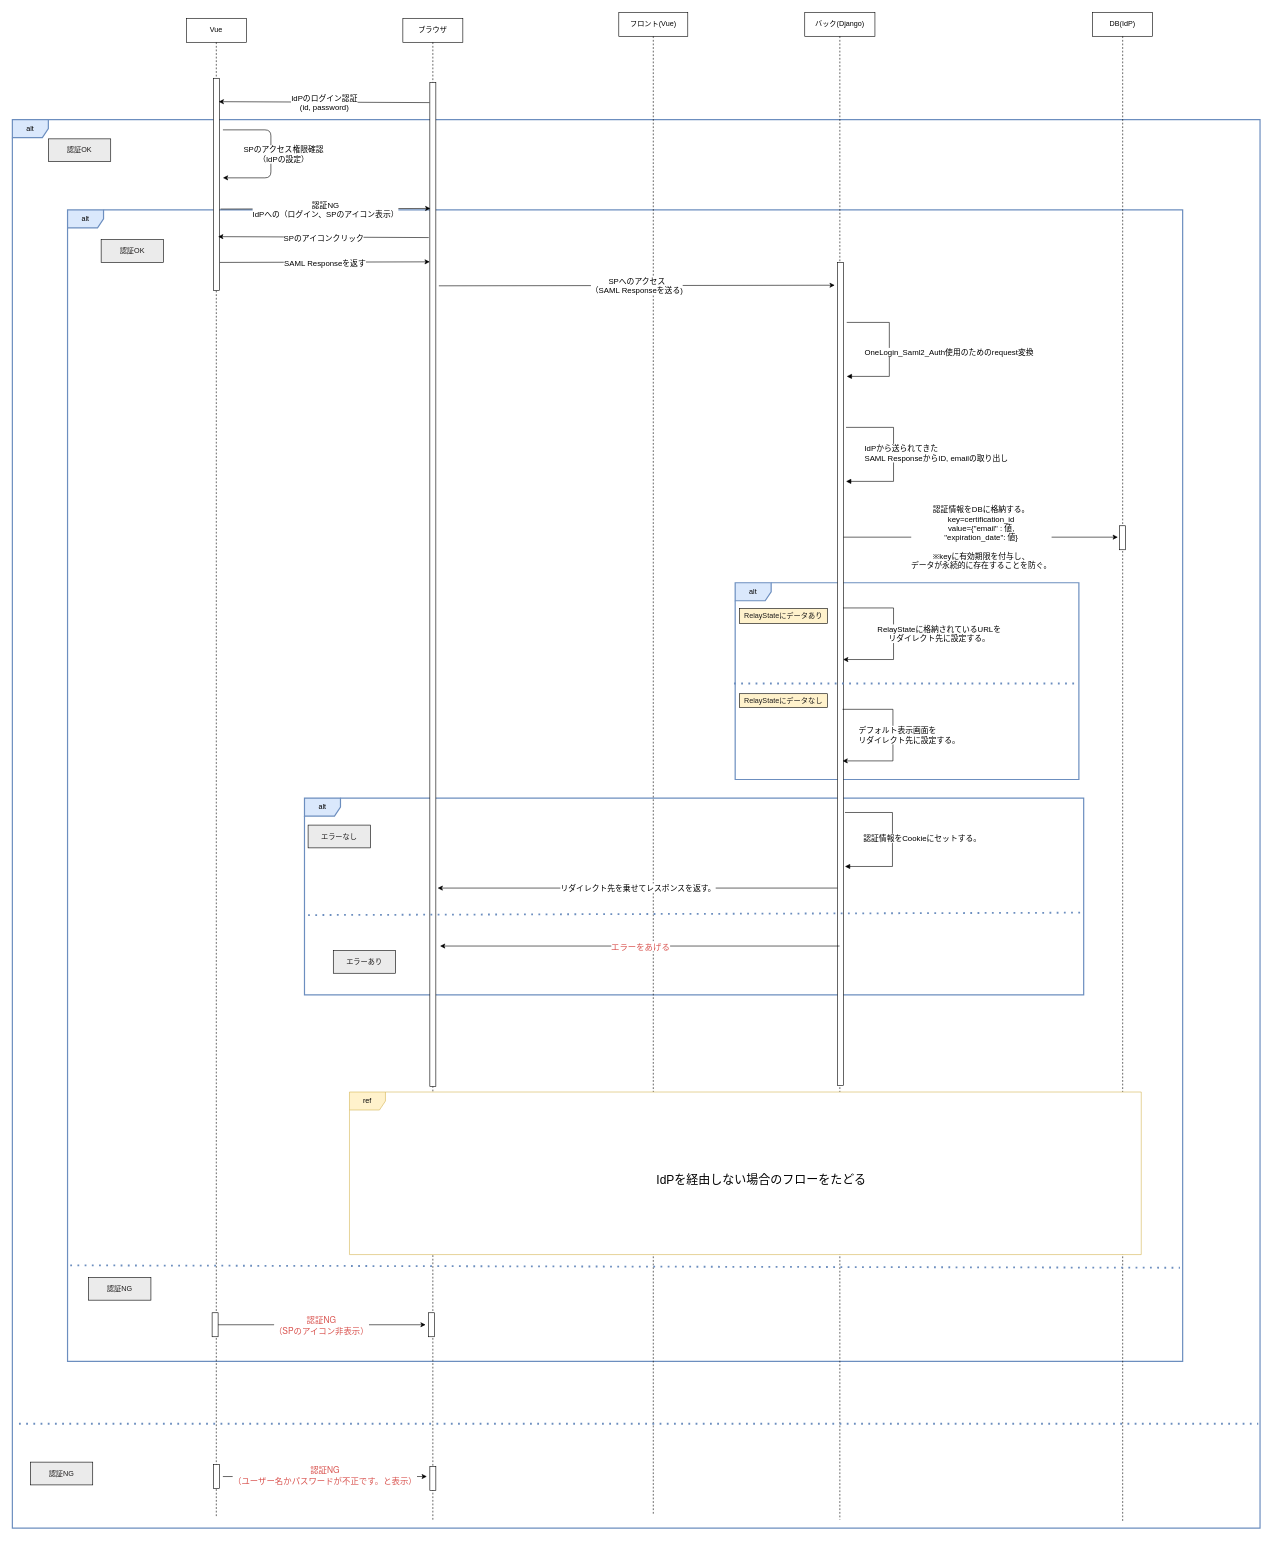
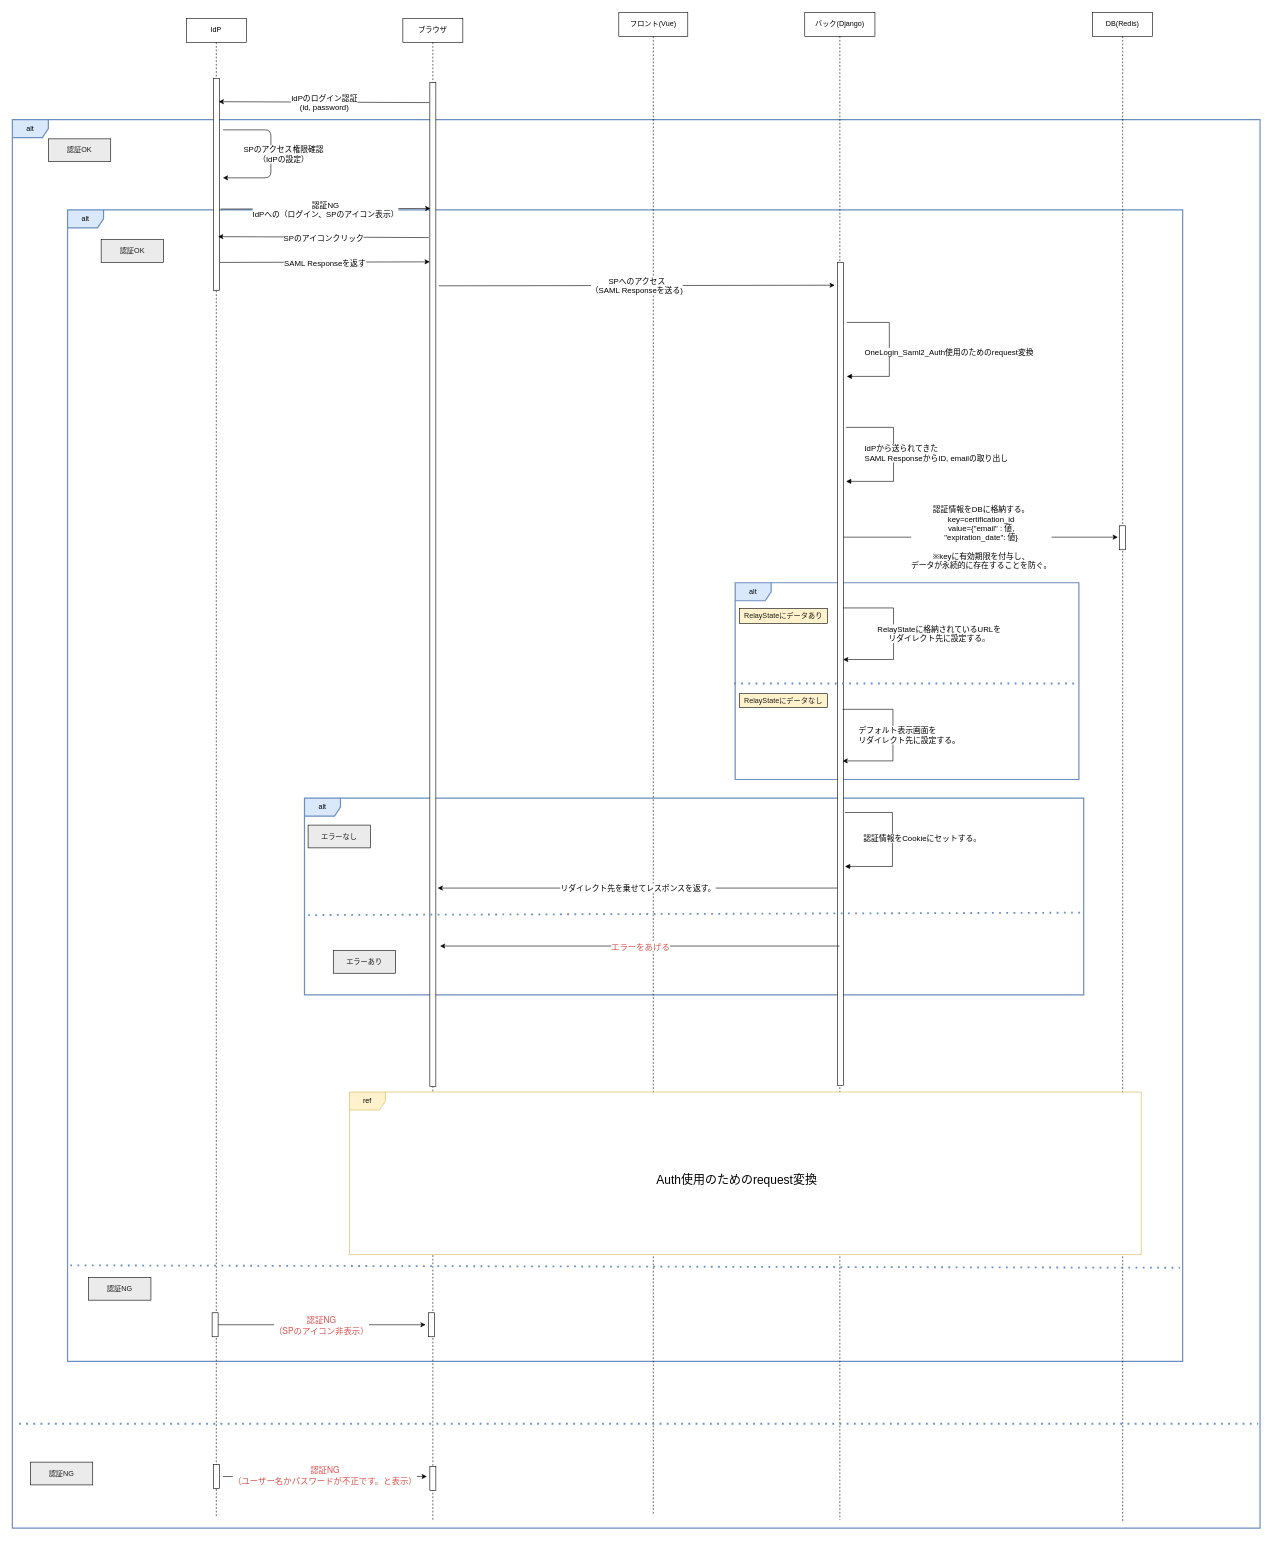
(1123, 24) -> (1123, 24)
(216, 30) -> (216, 30)
(763, 1180) -> (741, 1180)
